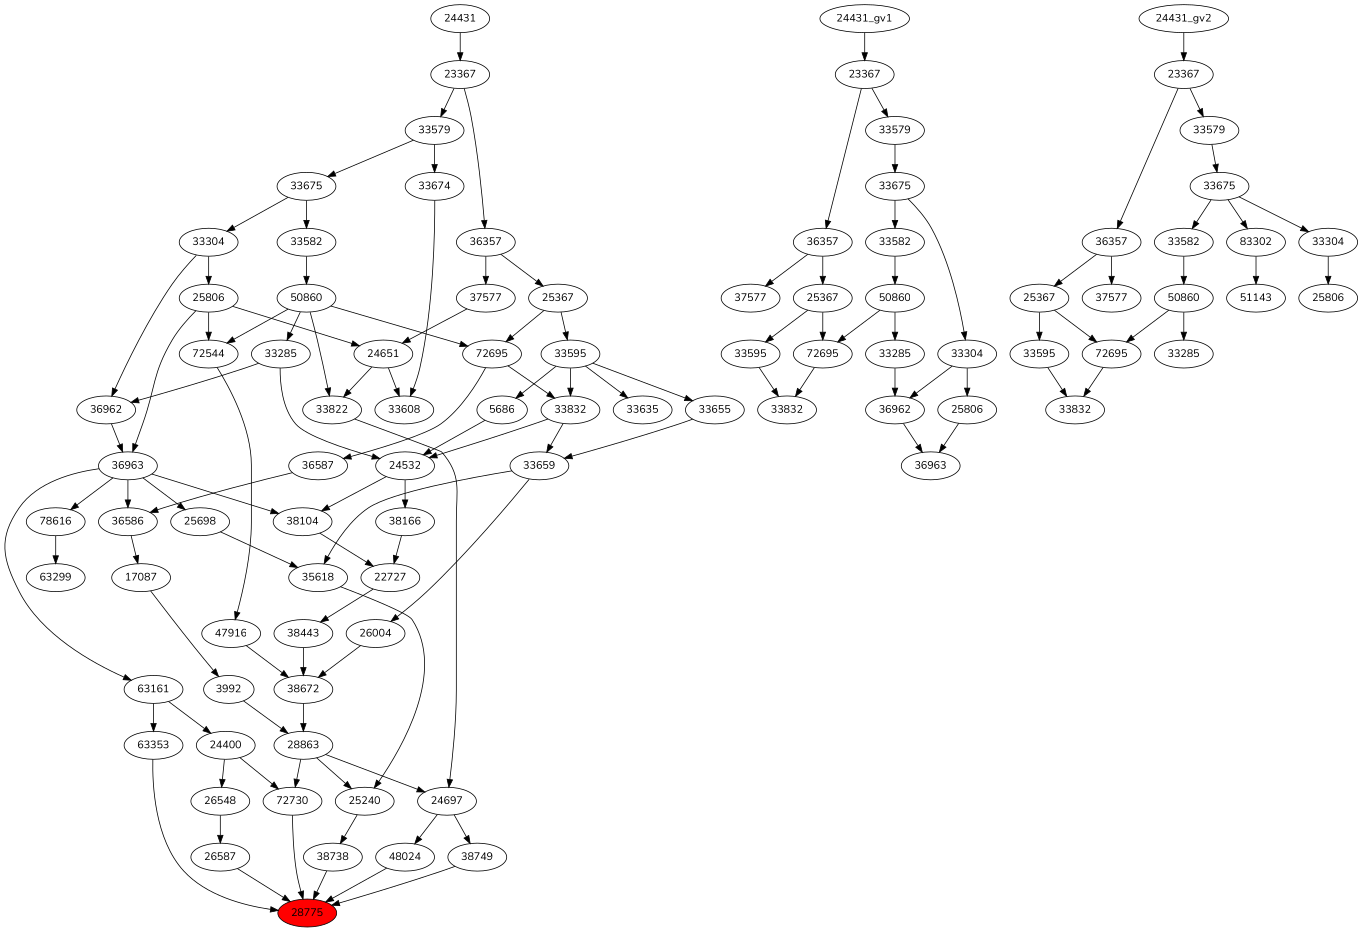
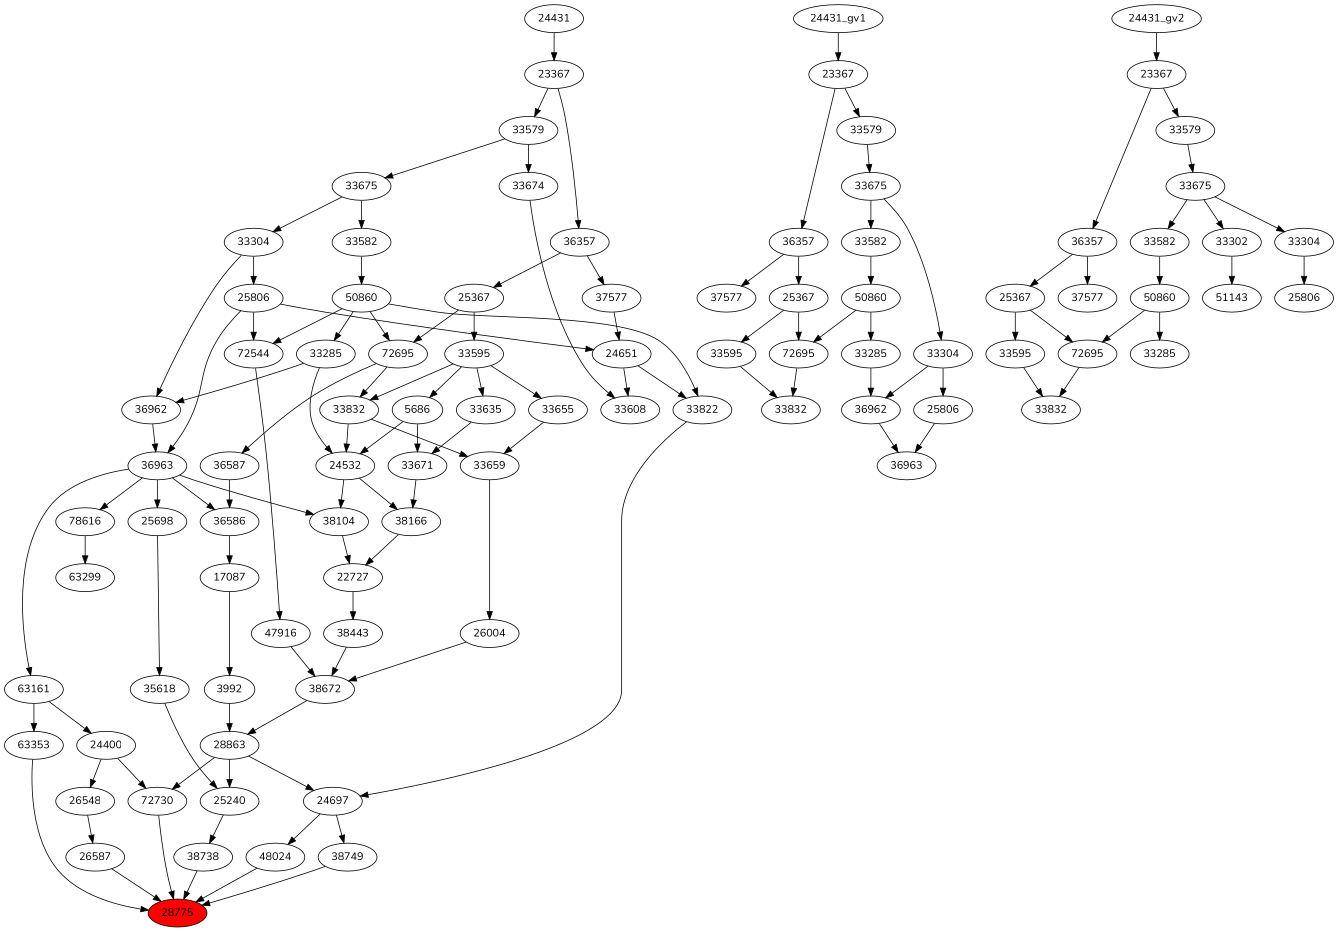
(1256, 242) -> (1232, 242)
none -> (417, 466)
(413, 491) -> none
